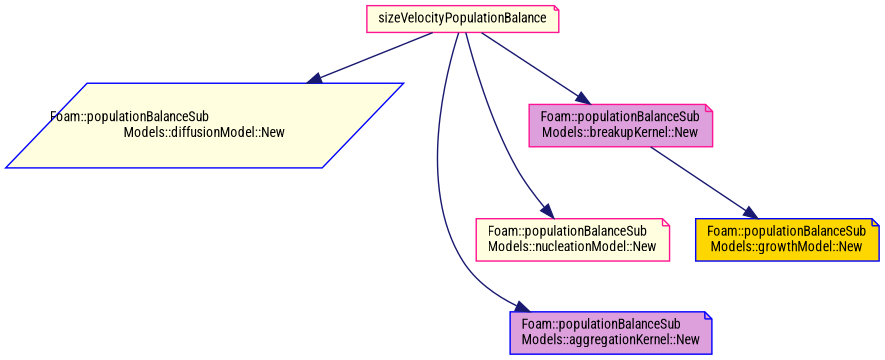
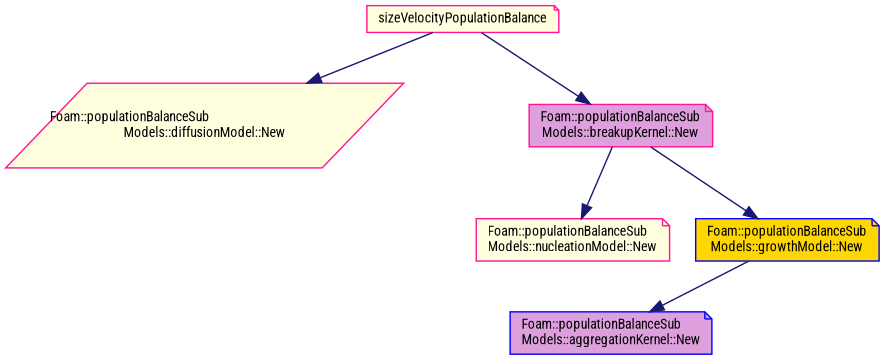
(496, 124) -> (600, 176)
(205, 126) -> (205, 126)
(439, 183) -> (705, 283)
